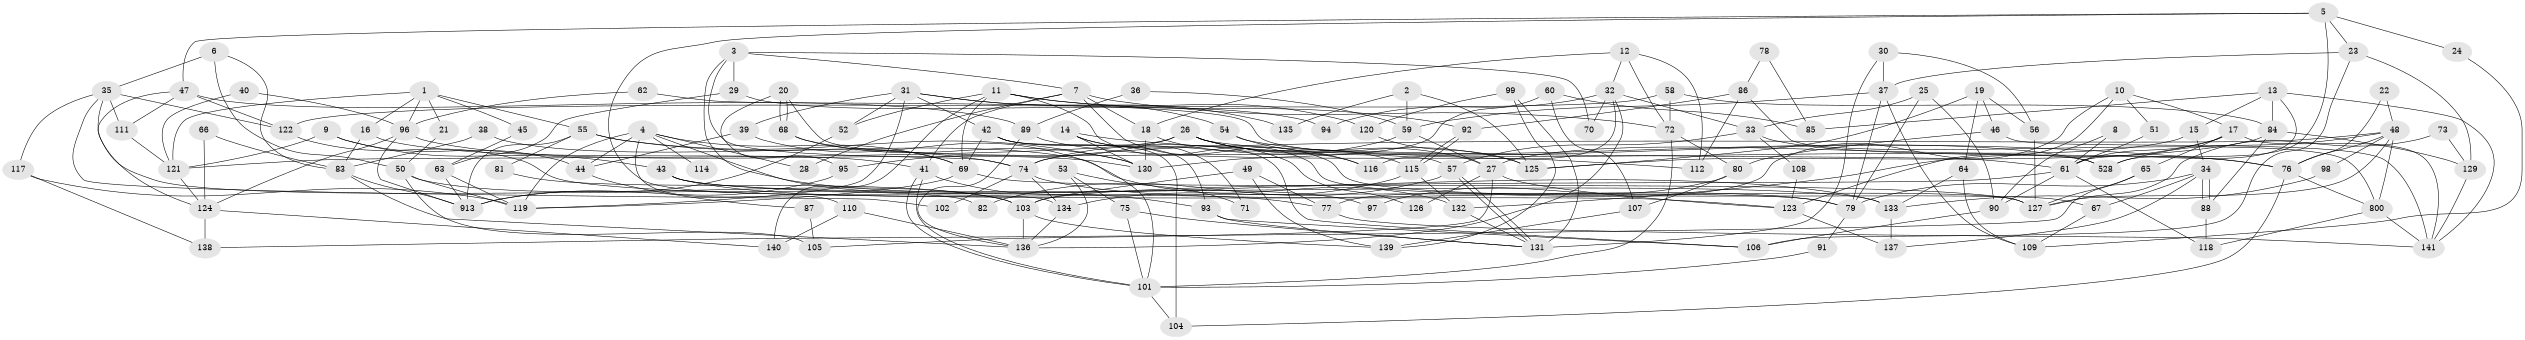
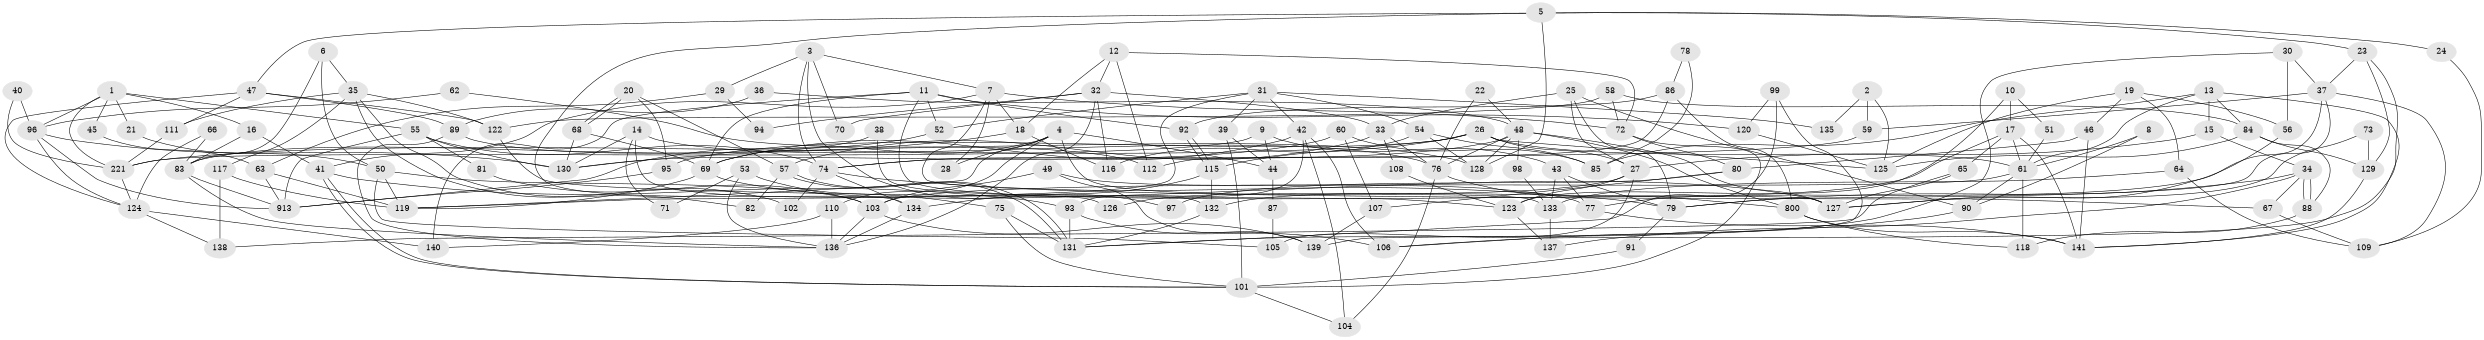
(1274, 100) -> (1289, 102)
none -> (1509, 147)
(1450, 150) -> (1580, 135)
(1771, 165) -> (2151, 187)
(174, 170) -> (118, 170)
(702, 170) -> none
(2106, 170) -> (1477, 170)
